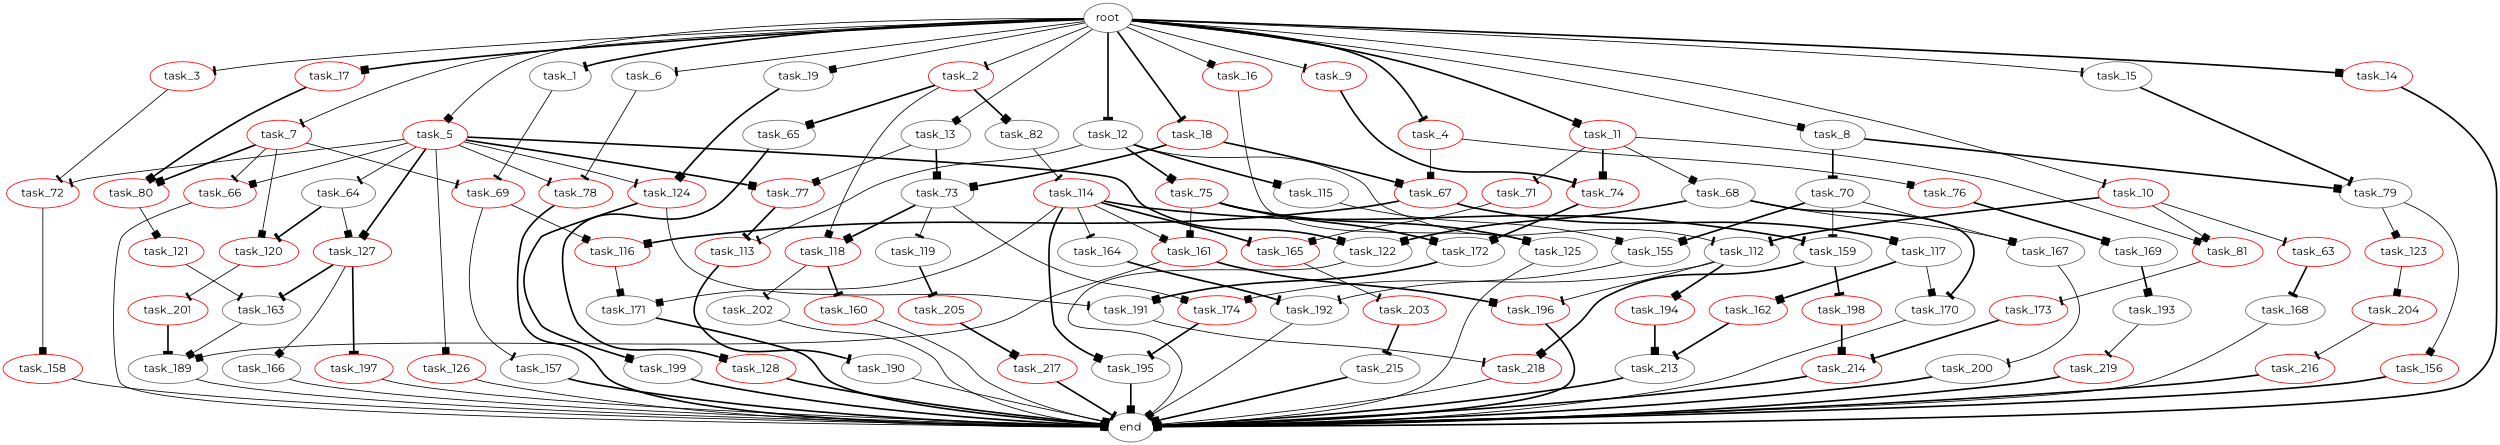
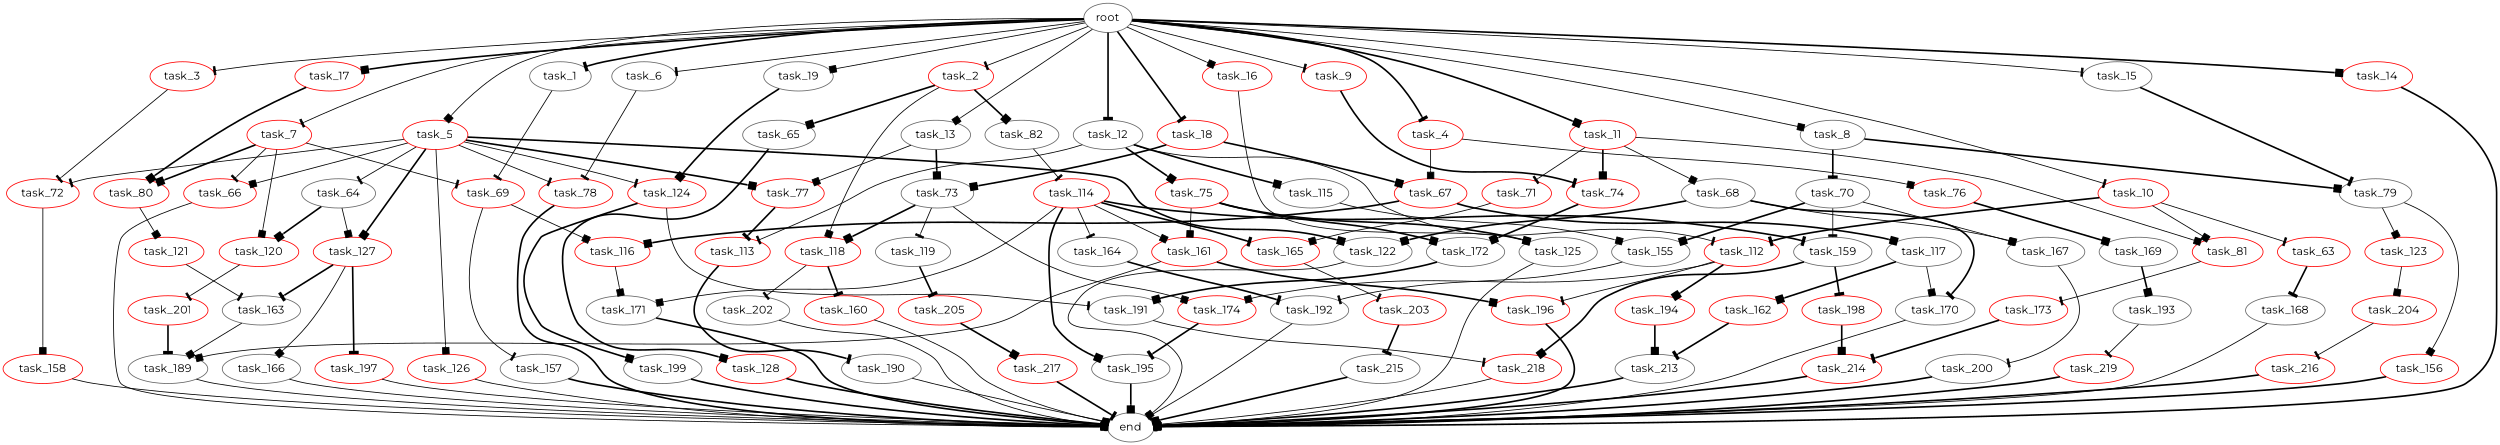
(301, 221) -> (302, 220)
(1742, 252) -> (1742, 252)
